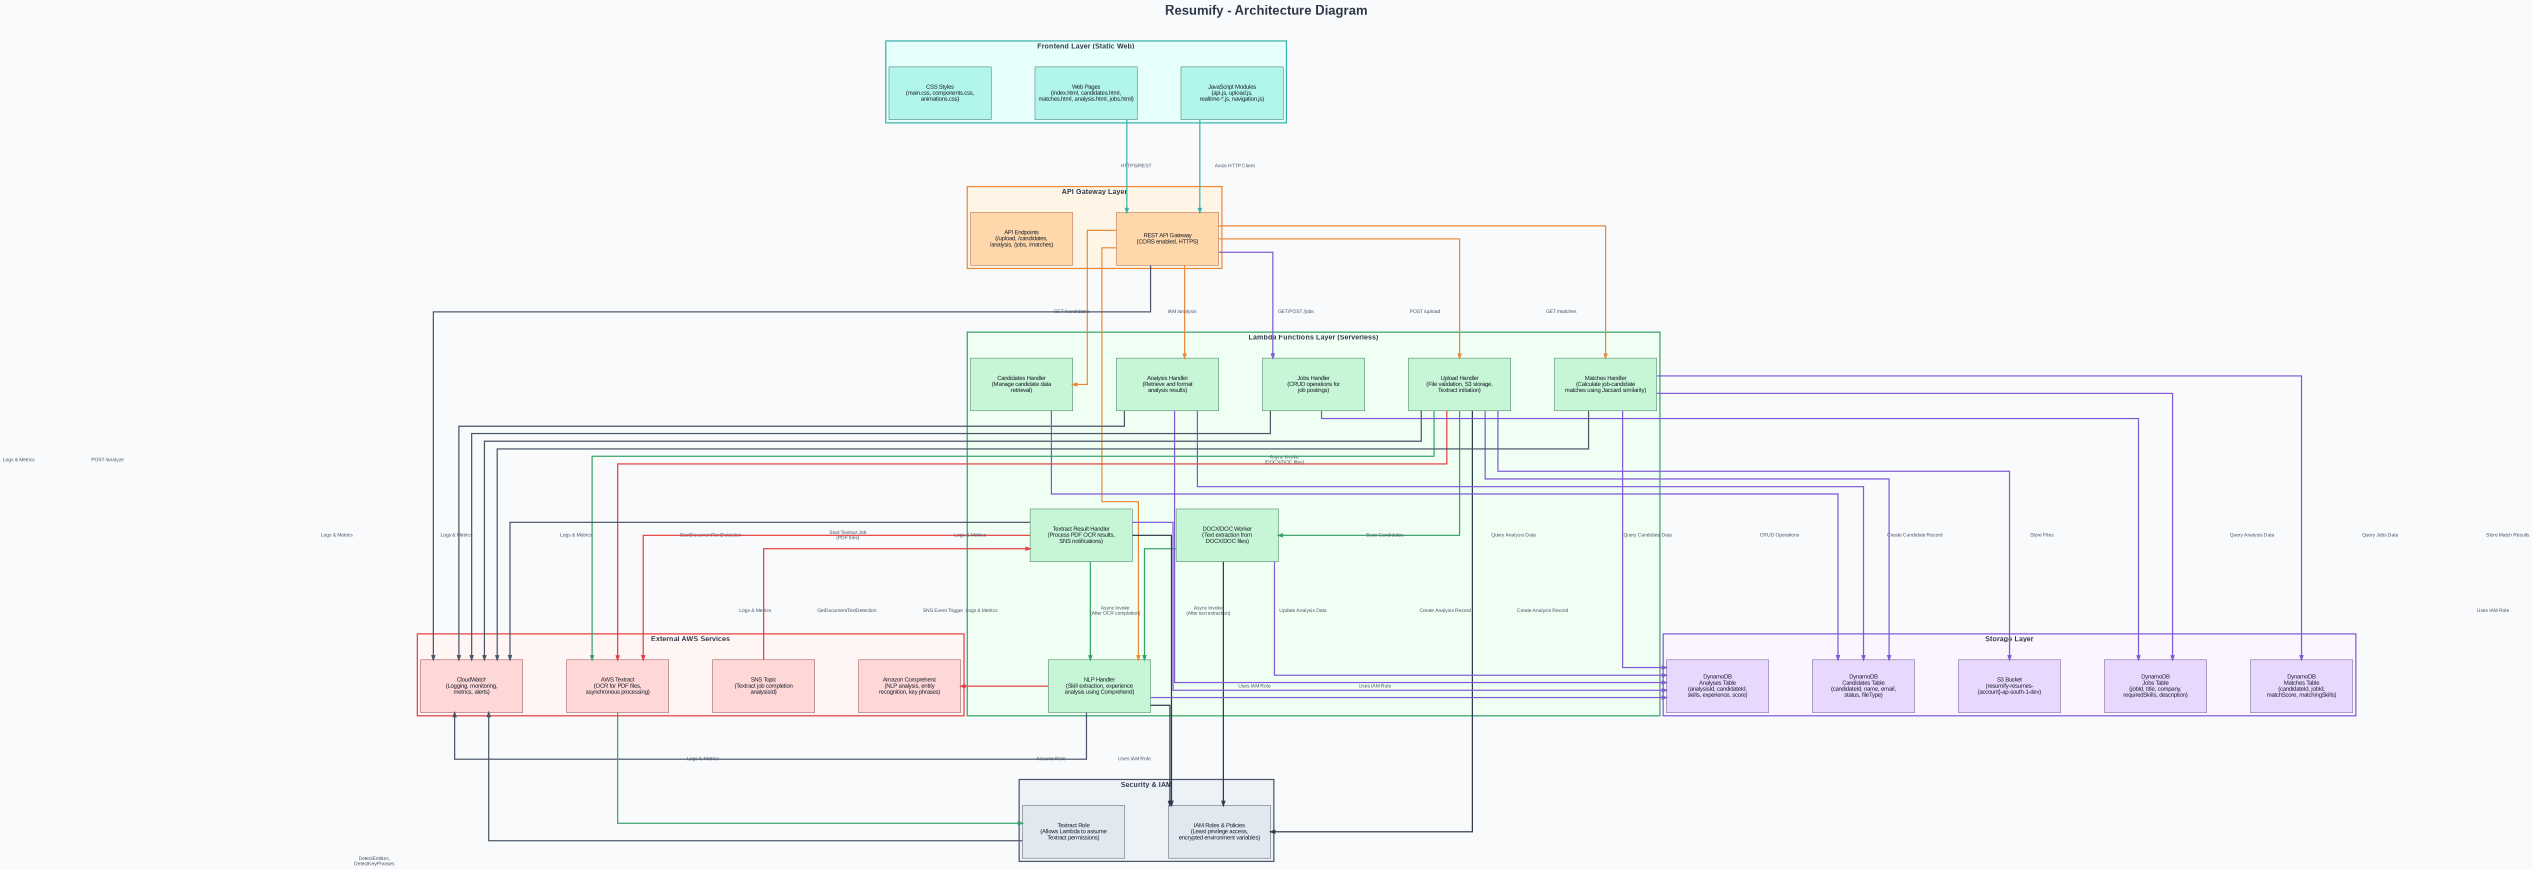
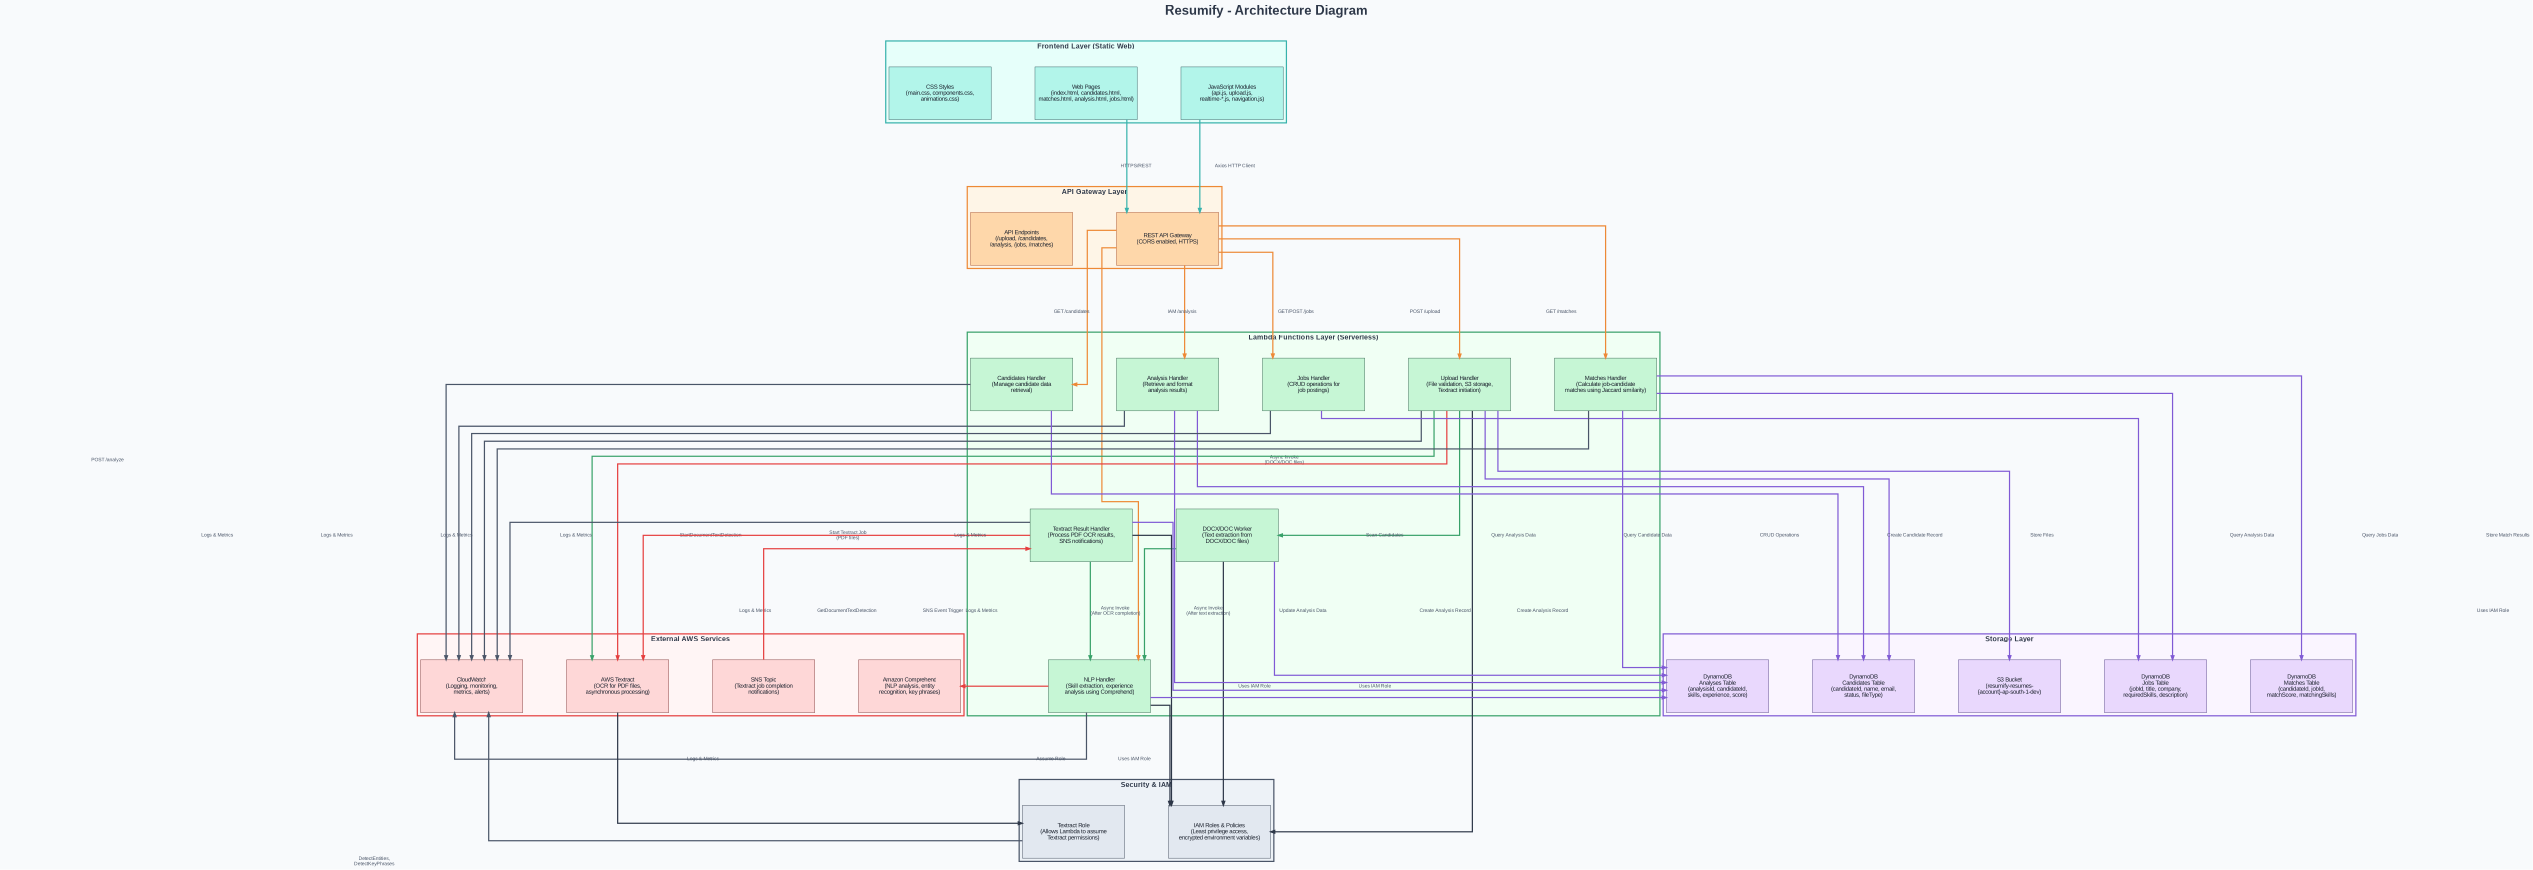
(1273, 276) -> (1273, 276)
(643, 312) -> (573, 384)
(764, 686) -> (764, 686)
(763, 823) -> (763, 823)
